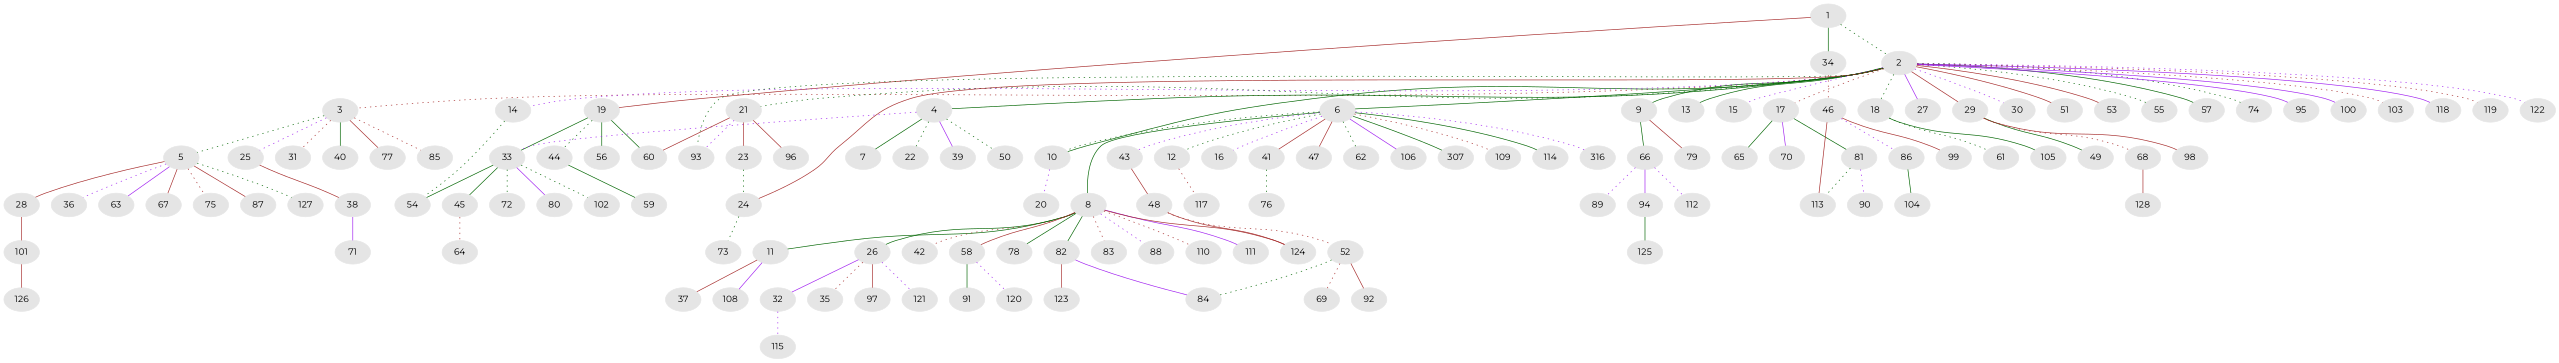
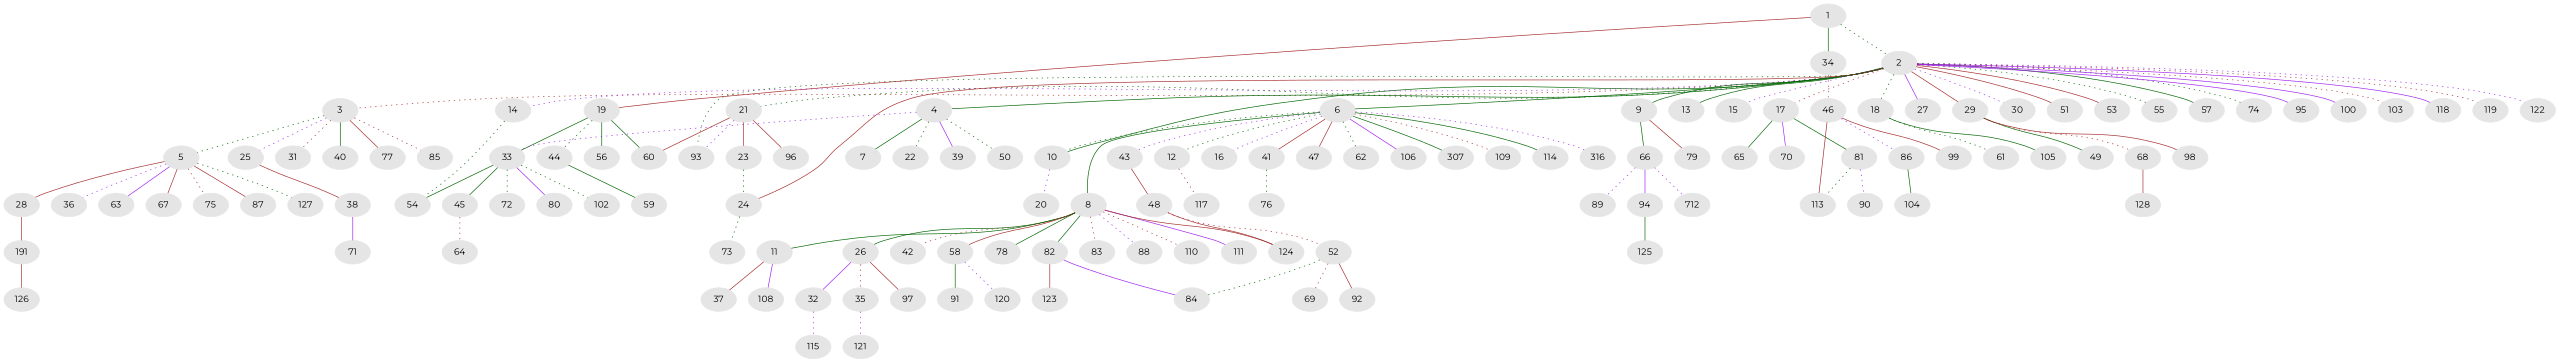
(1692, 205) -> (1692, 205)
(22, 252) -> (22, 252)
(896, 276) -> (861, 323)
